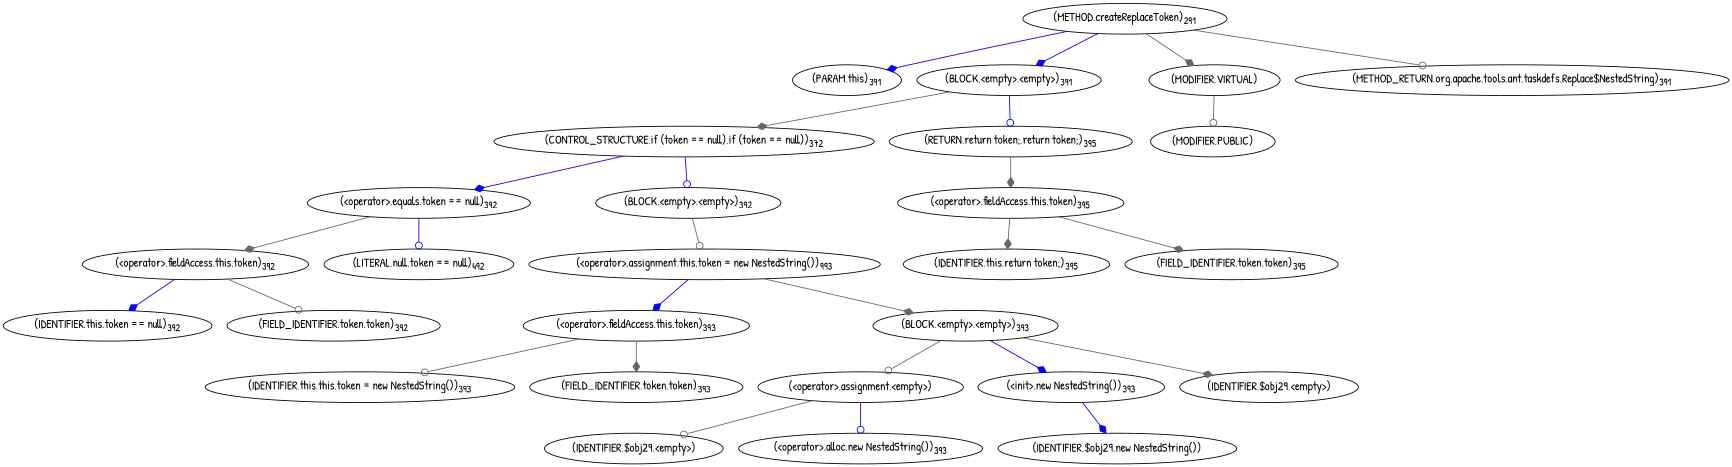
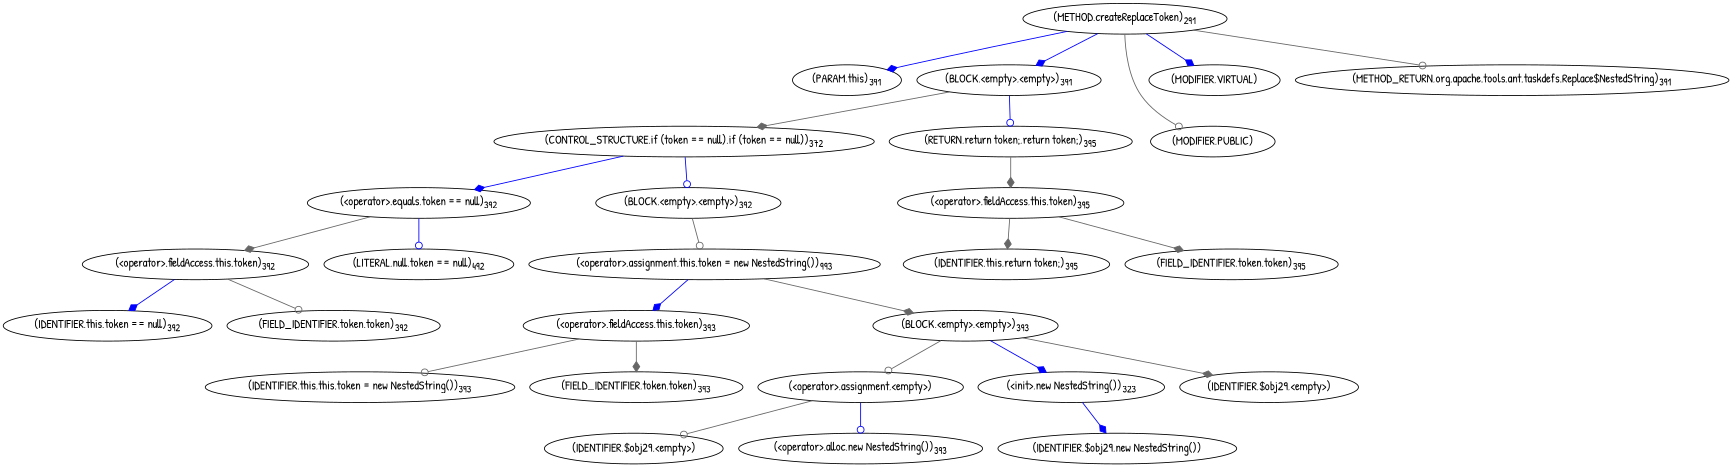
(1166, 47) -> (1166, 47)
(1214, 108) -> (1136, 88)
(1129, 386) -> (1129, 386)
